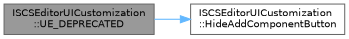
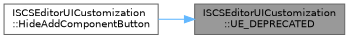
(167, 19) -> (171, 19)
